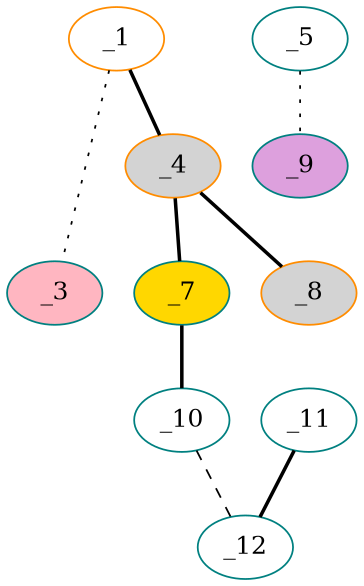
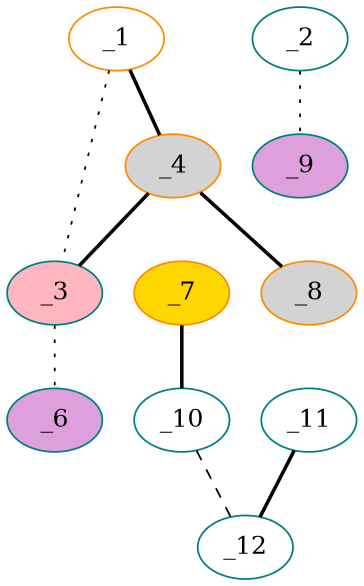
(300, 39) -> (300, 39)
(177, 230) -> (114, 229)
(182, 293) -> (182, 293)
none -> (55, 420)
